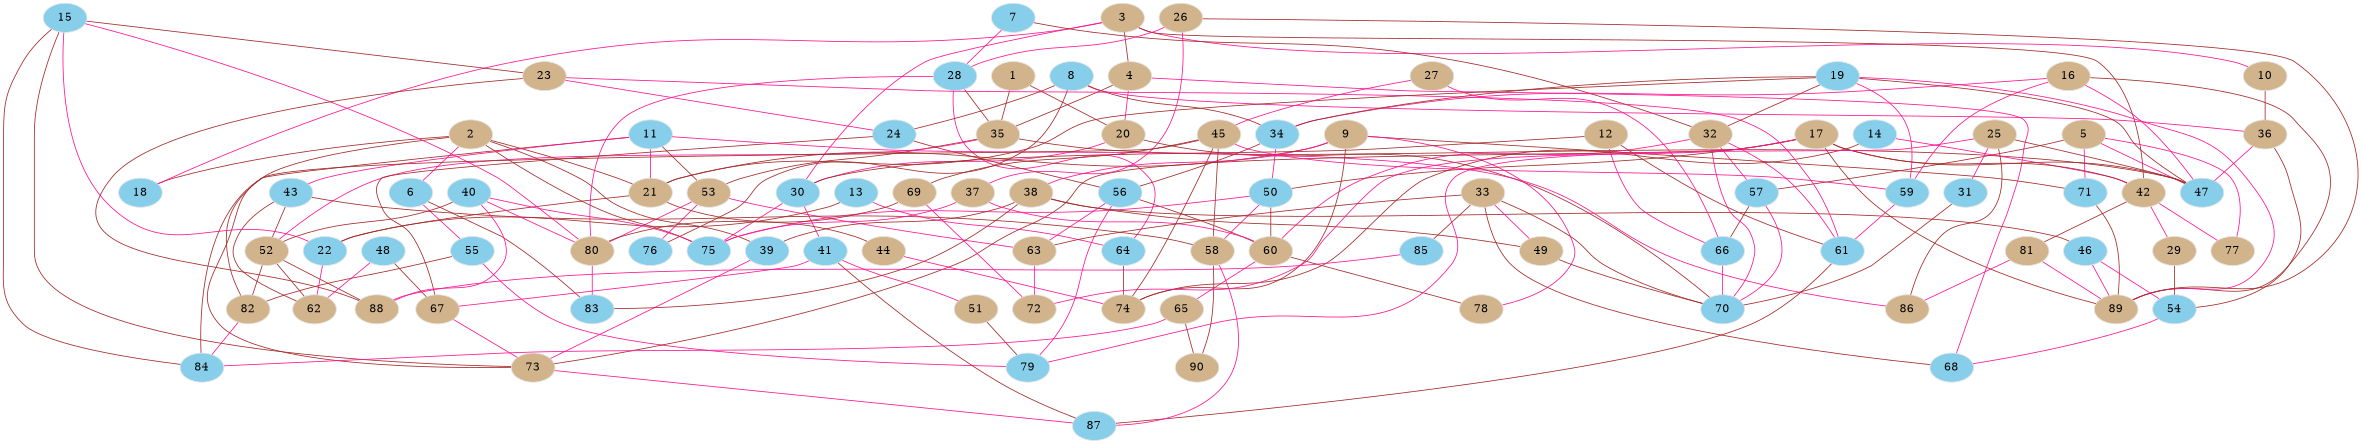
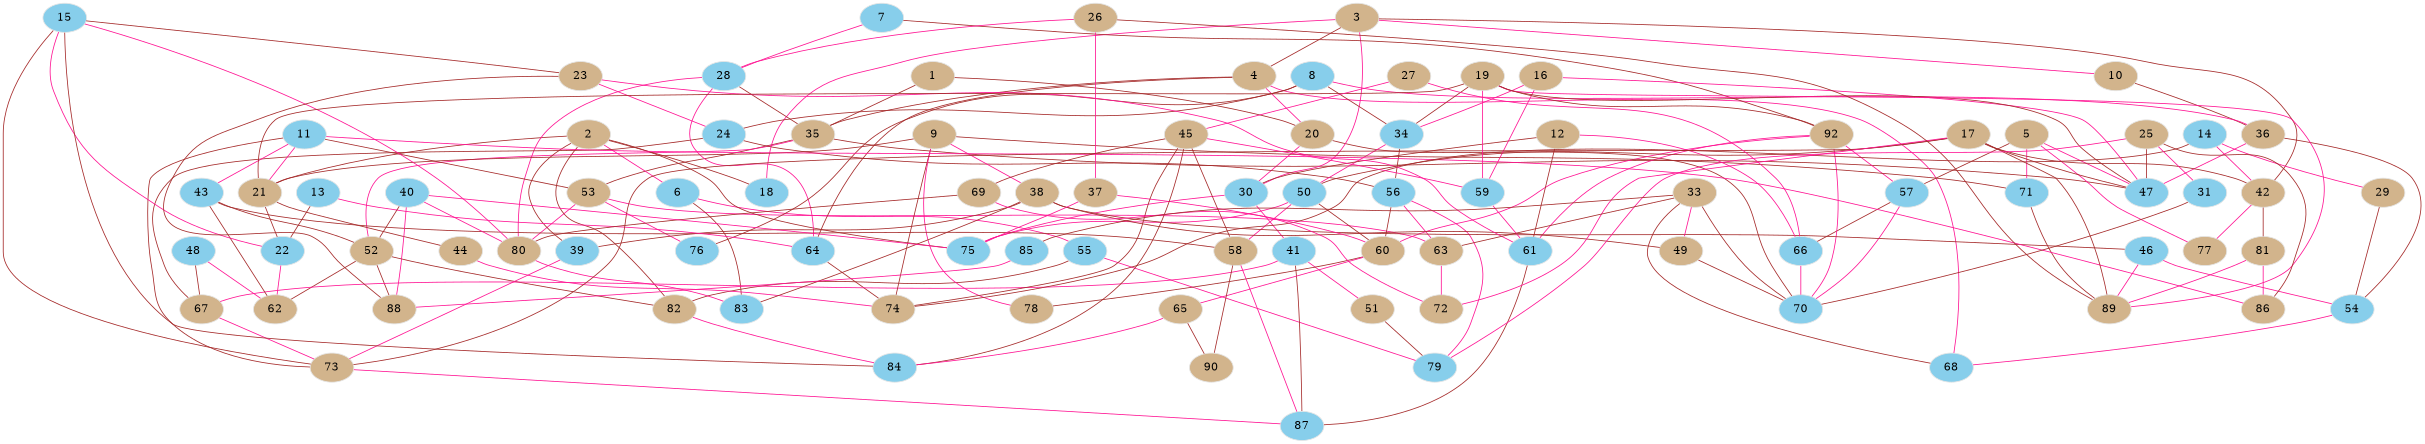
(1838, 76) -> (1483, 76)
(1710, 134) -> (1832, 134)
none -> (883, 137)
(2329, 170) -> none
(2159, 222) -> (2292, 168)
